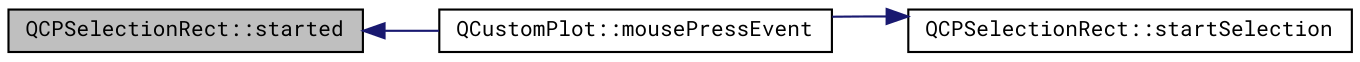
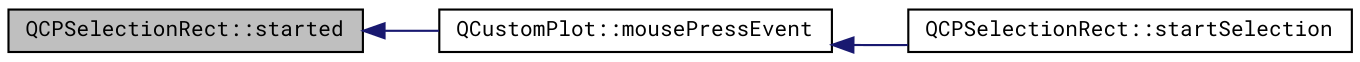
(859, 17) -> (881, 45)
